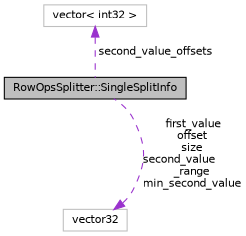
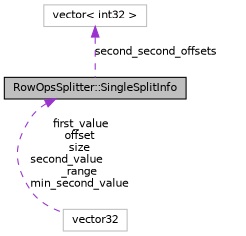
(154, 52) -> (154, 52)
(143, 149) -> (18, 163)
